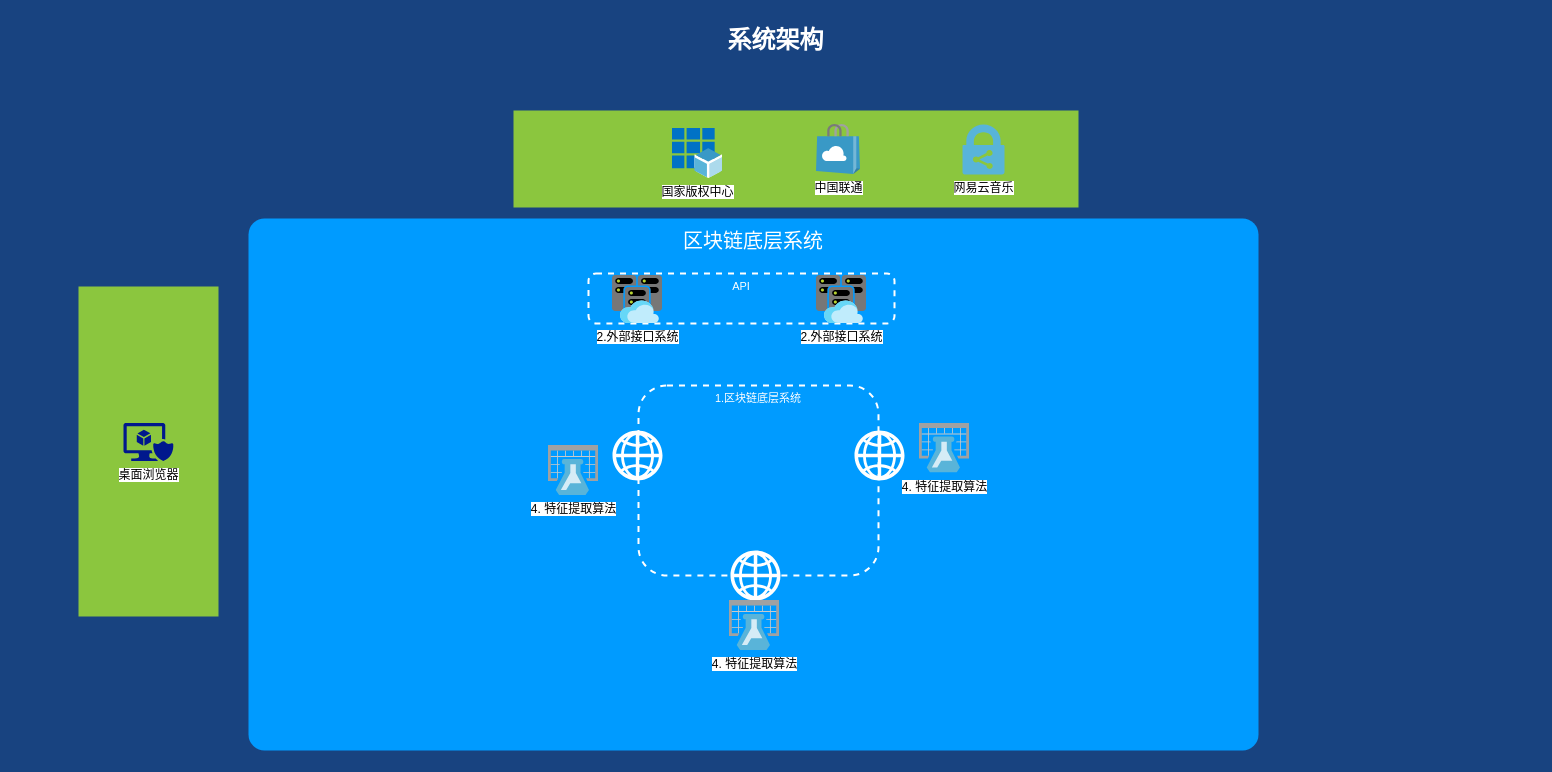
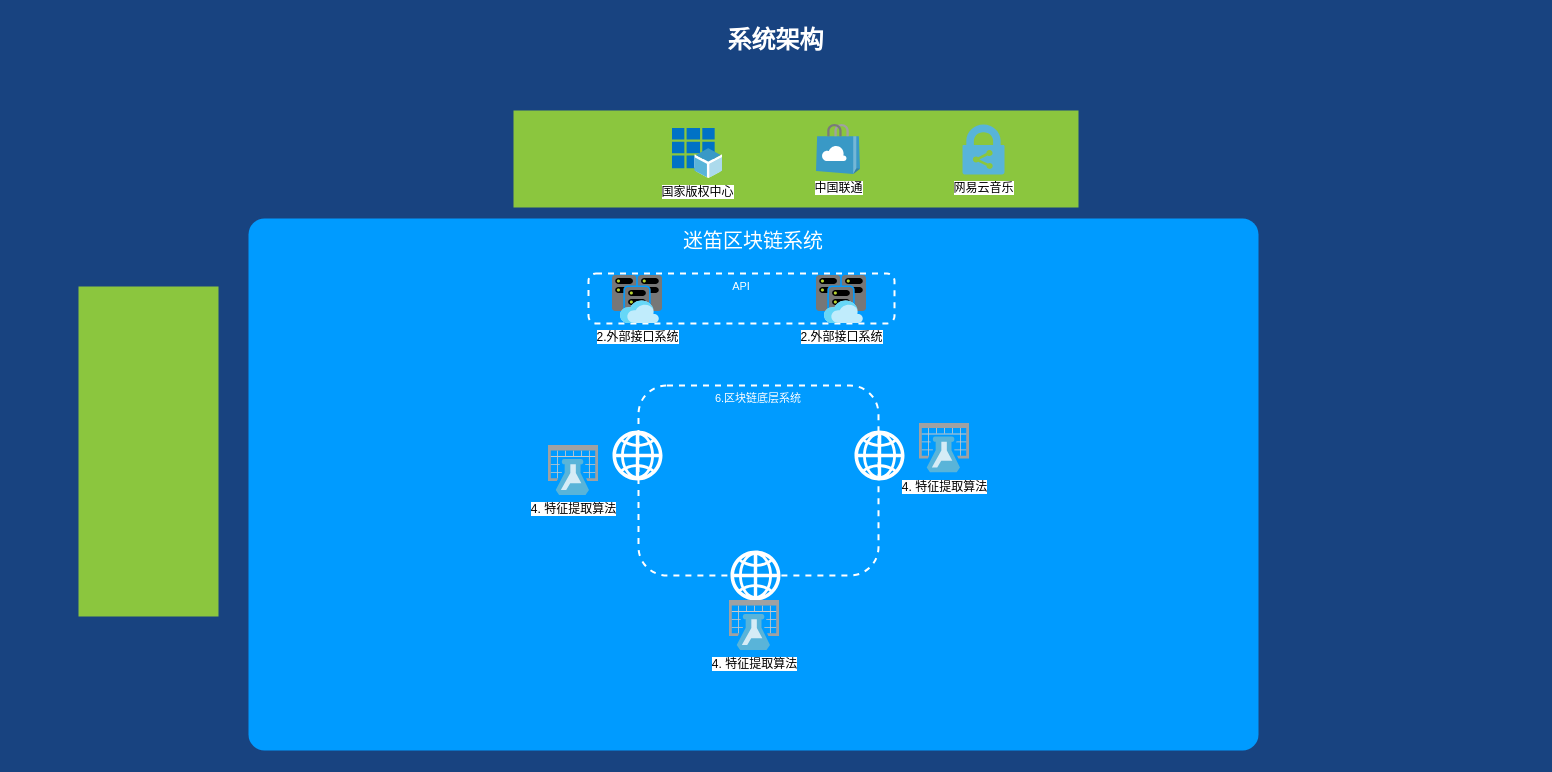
(754, 242) -> (754, 242)
(759, 399) -> (759, 399)
(149, 442) -> none
